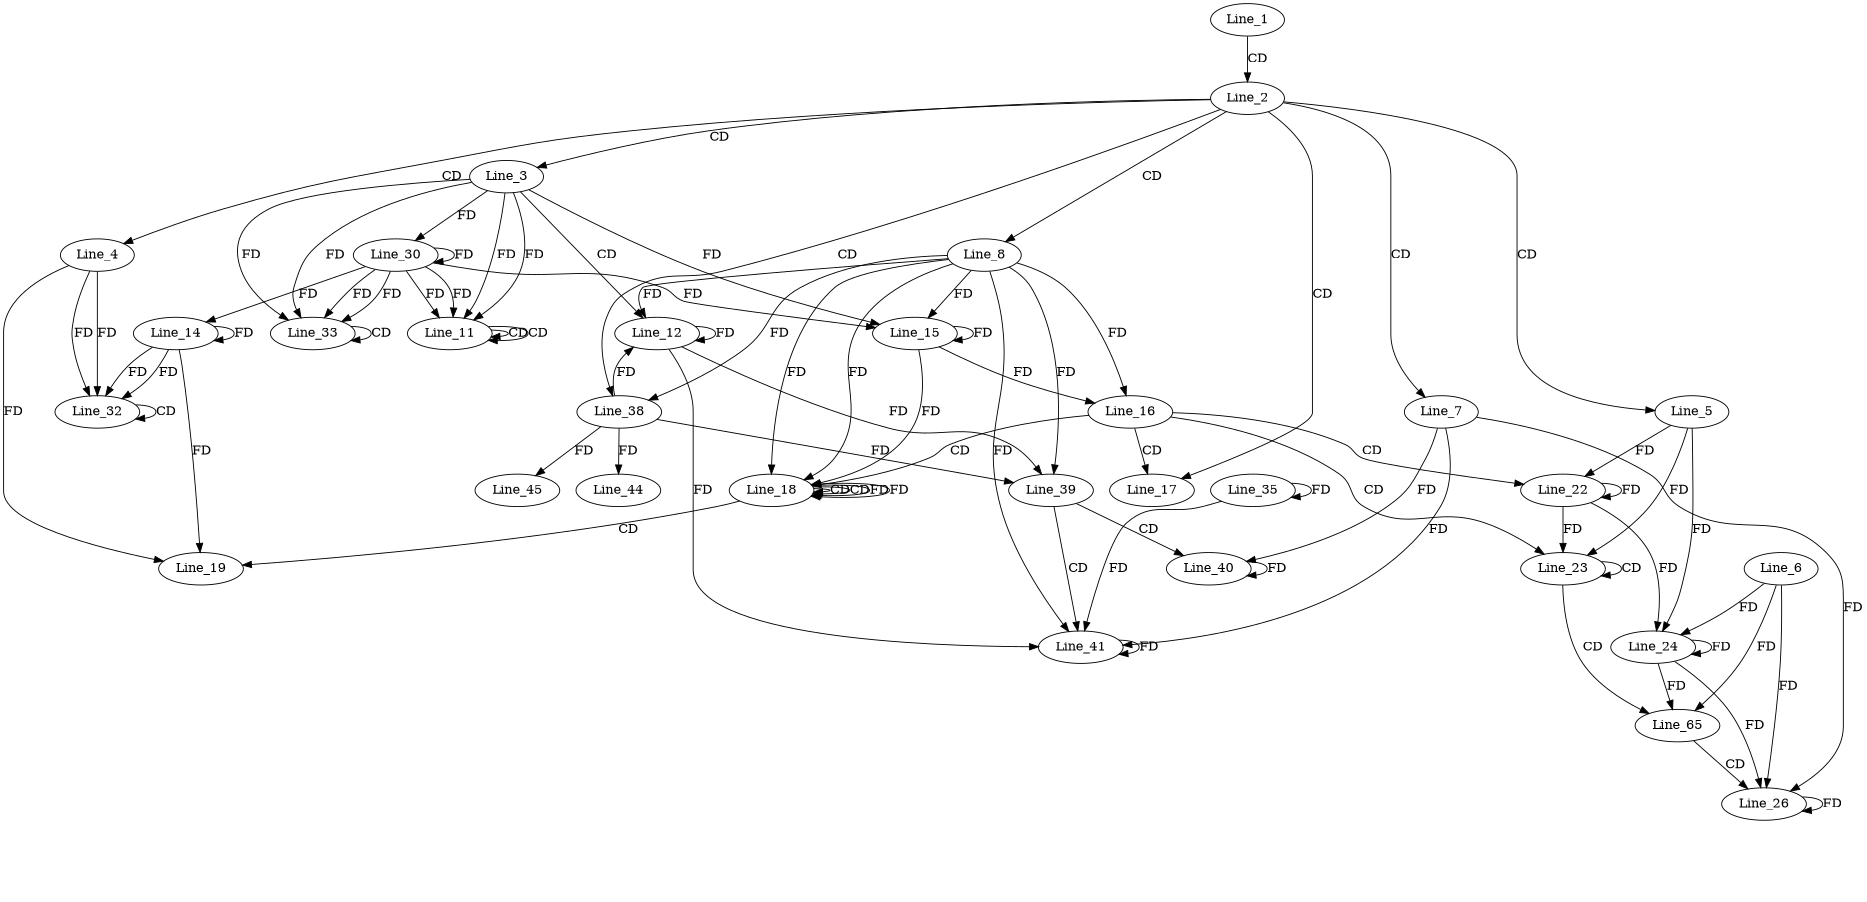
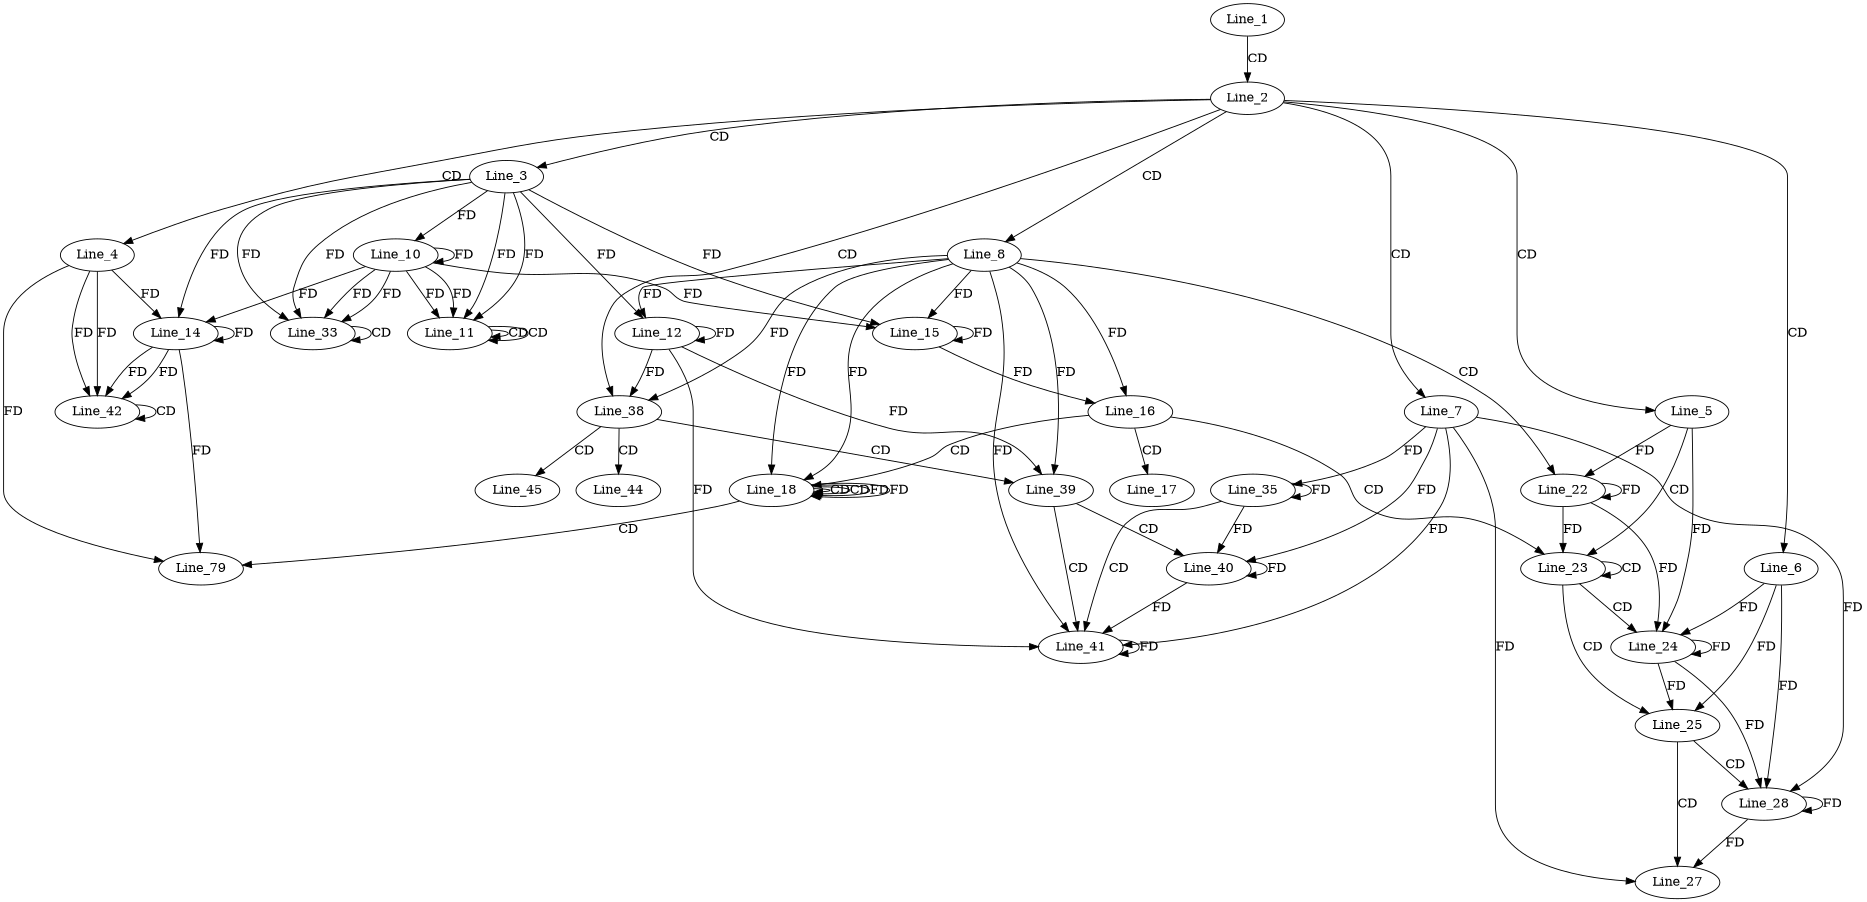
none -> (271, 201)
(396, 255) -> (396, 255)
(607, 255) -> (607, 255)
none -> (133, 291)
(1312, 324) -> (1723, 143)
(614, 373) -> (645, 369)
(97, 412) -> (97, 412)
(903, 440) -> none
(1345, 445) -> (1307, 315)
(584, 451) -> (584, 451)
(628, 451) -> (628, 451)
(881, 451) -> (881, 451)
none -> (1369, 465)
(1679, 490) -> (1679, 490)
none -> (1233, 526)
(201, 569) -> (201, 569)
(1119, 569) -> (1119, 569)
none -> (1604, 605)
none -> (1149, 606)
(1677, 726) -> (1677, 726)
(1764, 804) -> (1764, 804)
none -> (1677, 882)
